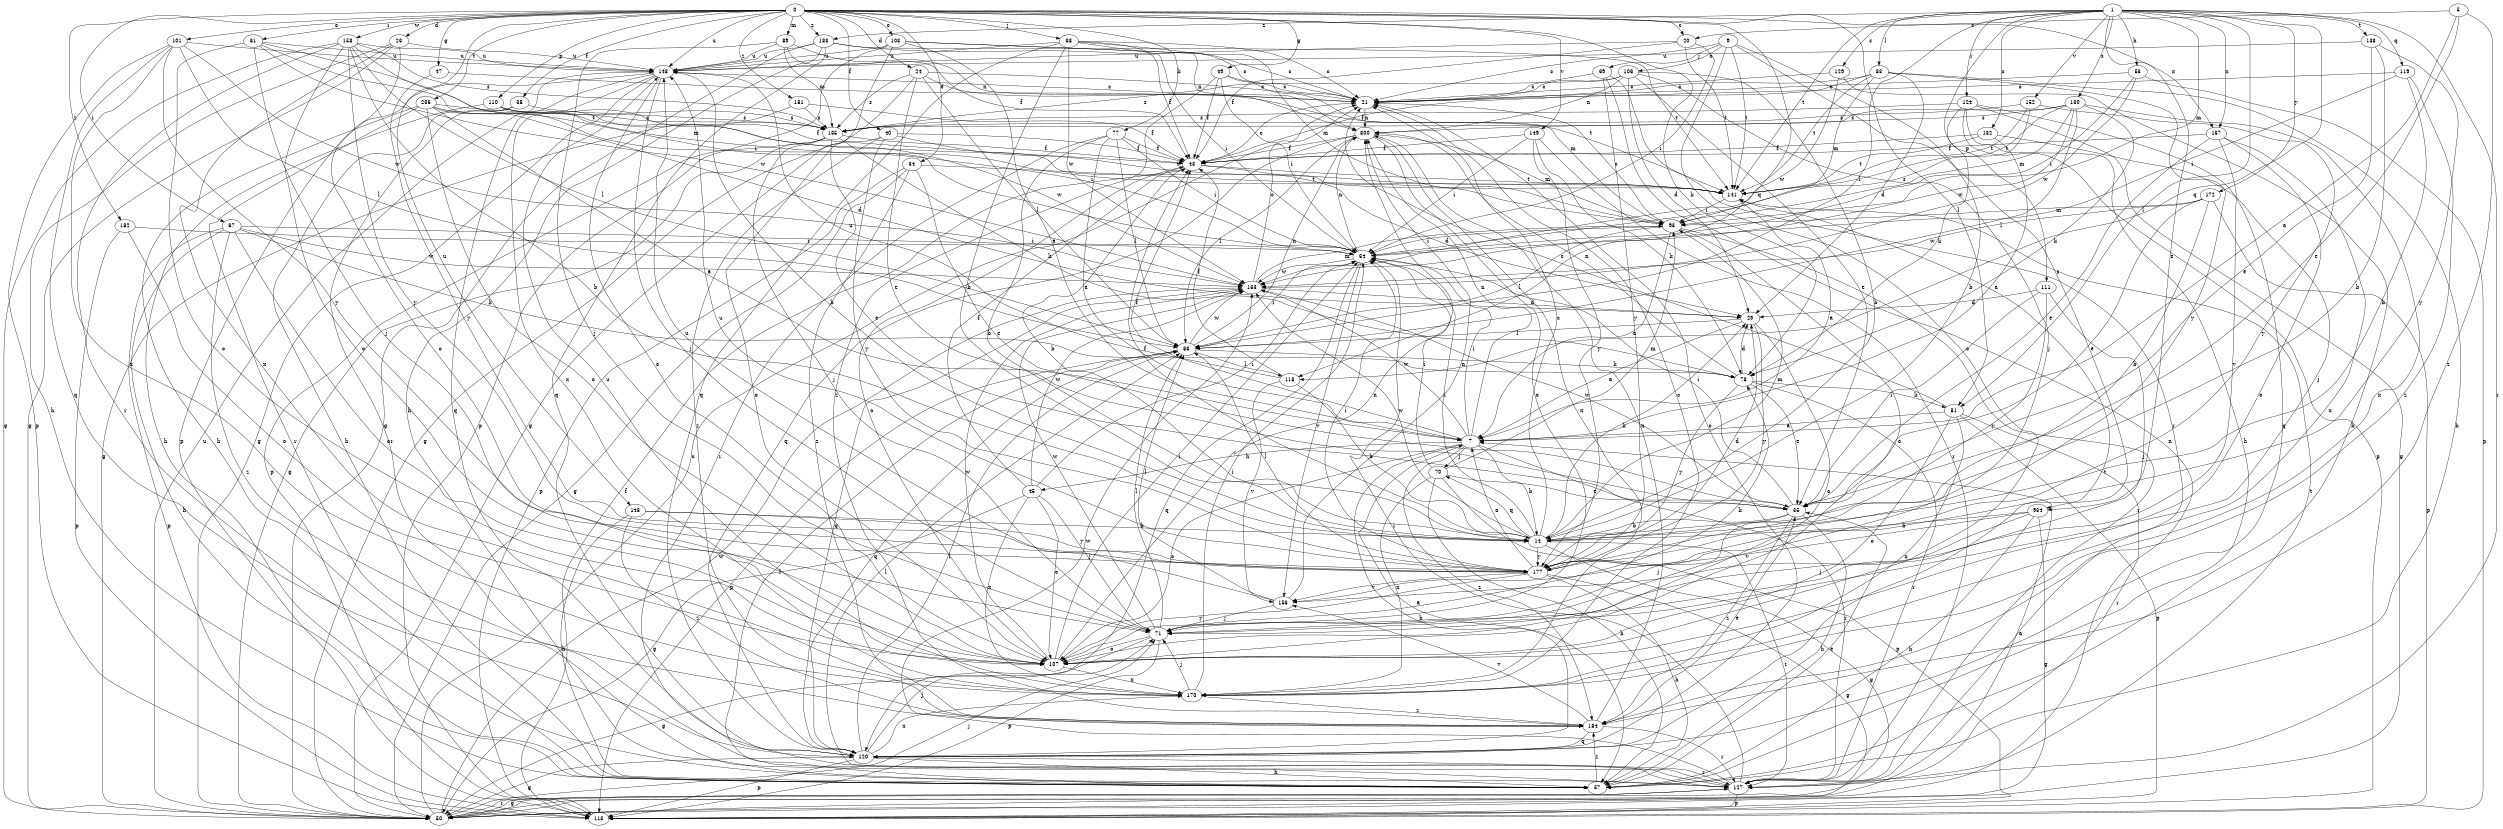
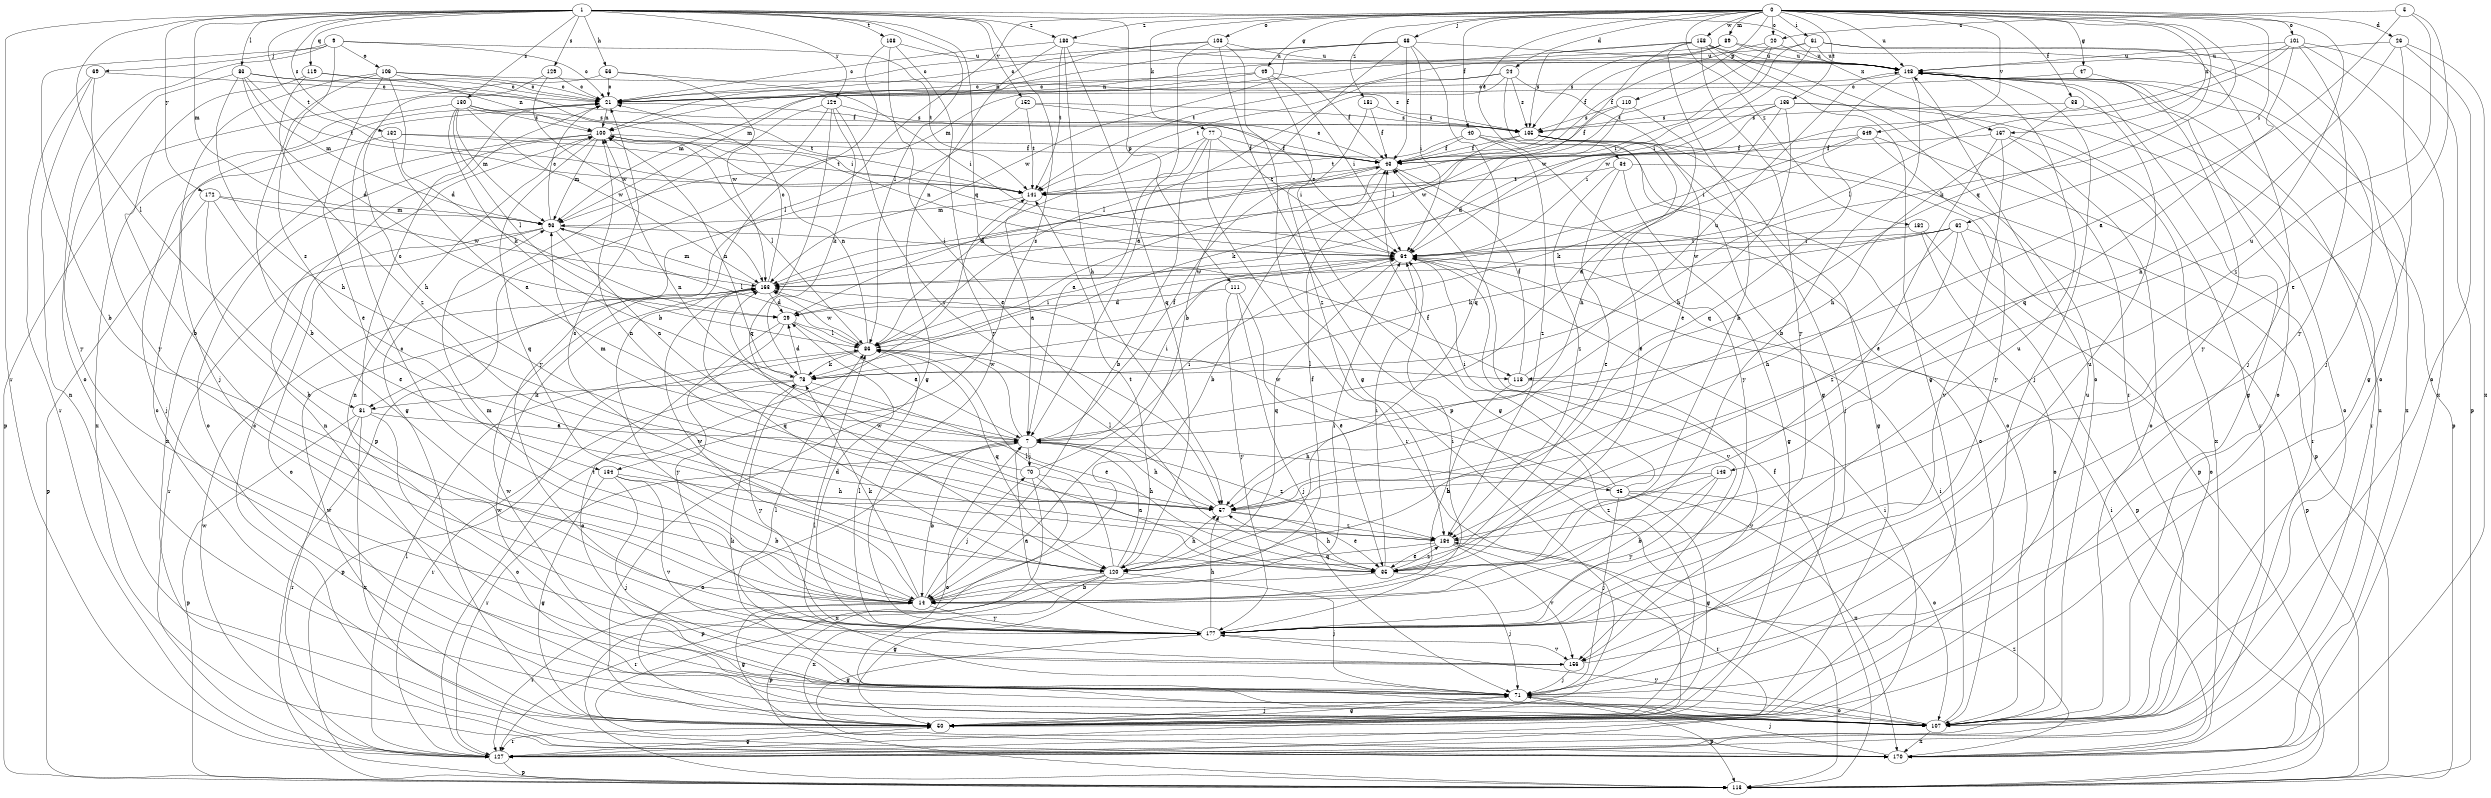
(426, 103) -> (1785, 103)
(1365, 134) -> (601, 134)
(1534, 134) -> (1867, 134)
(1707, 211) -> (941, 211)
(232, 226) -> (1959, 226)
(1891, 395) -> (1341, 426)
(1627, 421) -> (865, 492)
(2245, 442) -> (944, 303)
(1615, 499) -> none
(1512, 511) -> (967, 542)
(2038, 511) -> (608, 472)
(1293, 610) -> (1576, 673)
